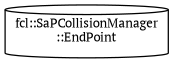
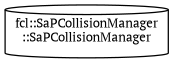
(87, 31) -> (87, 31)
